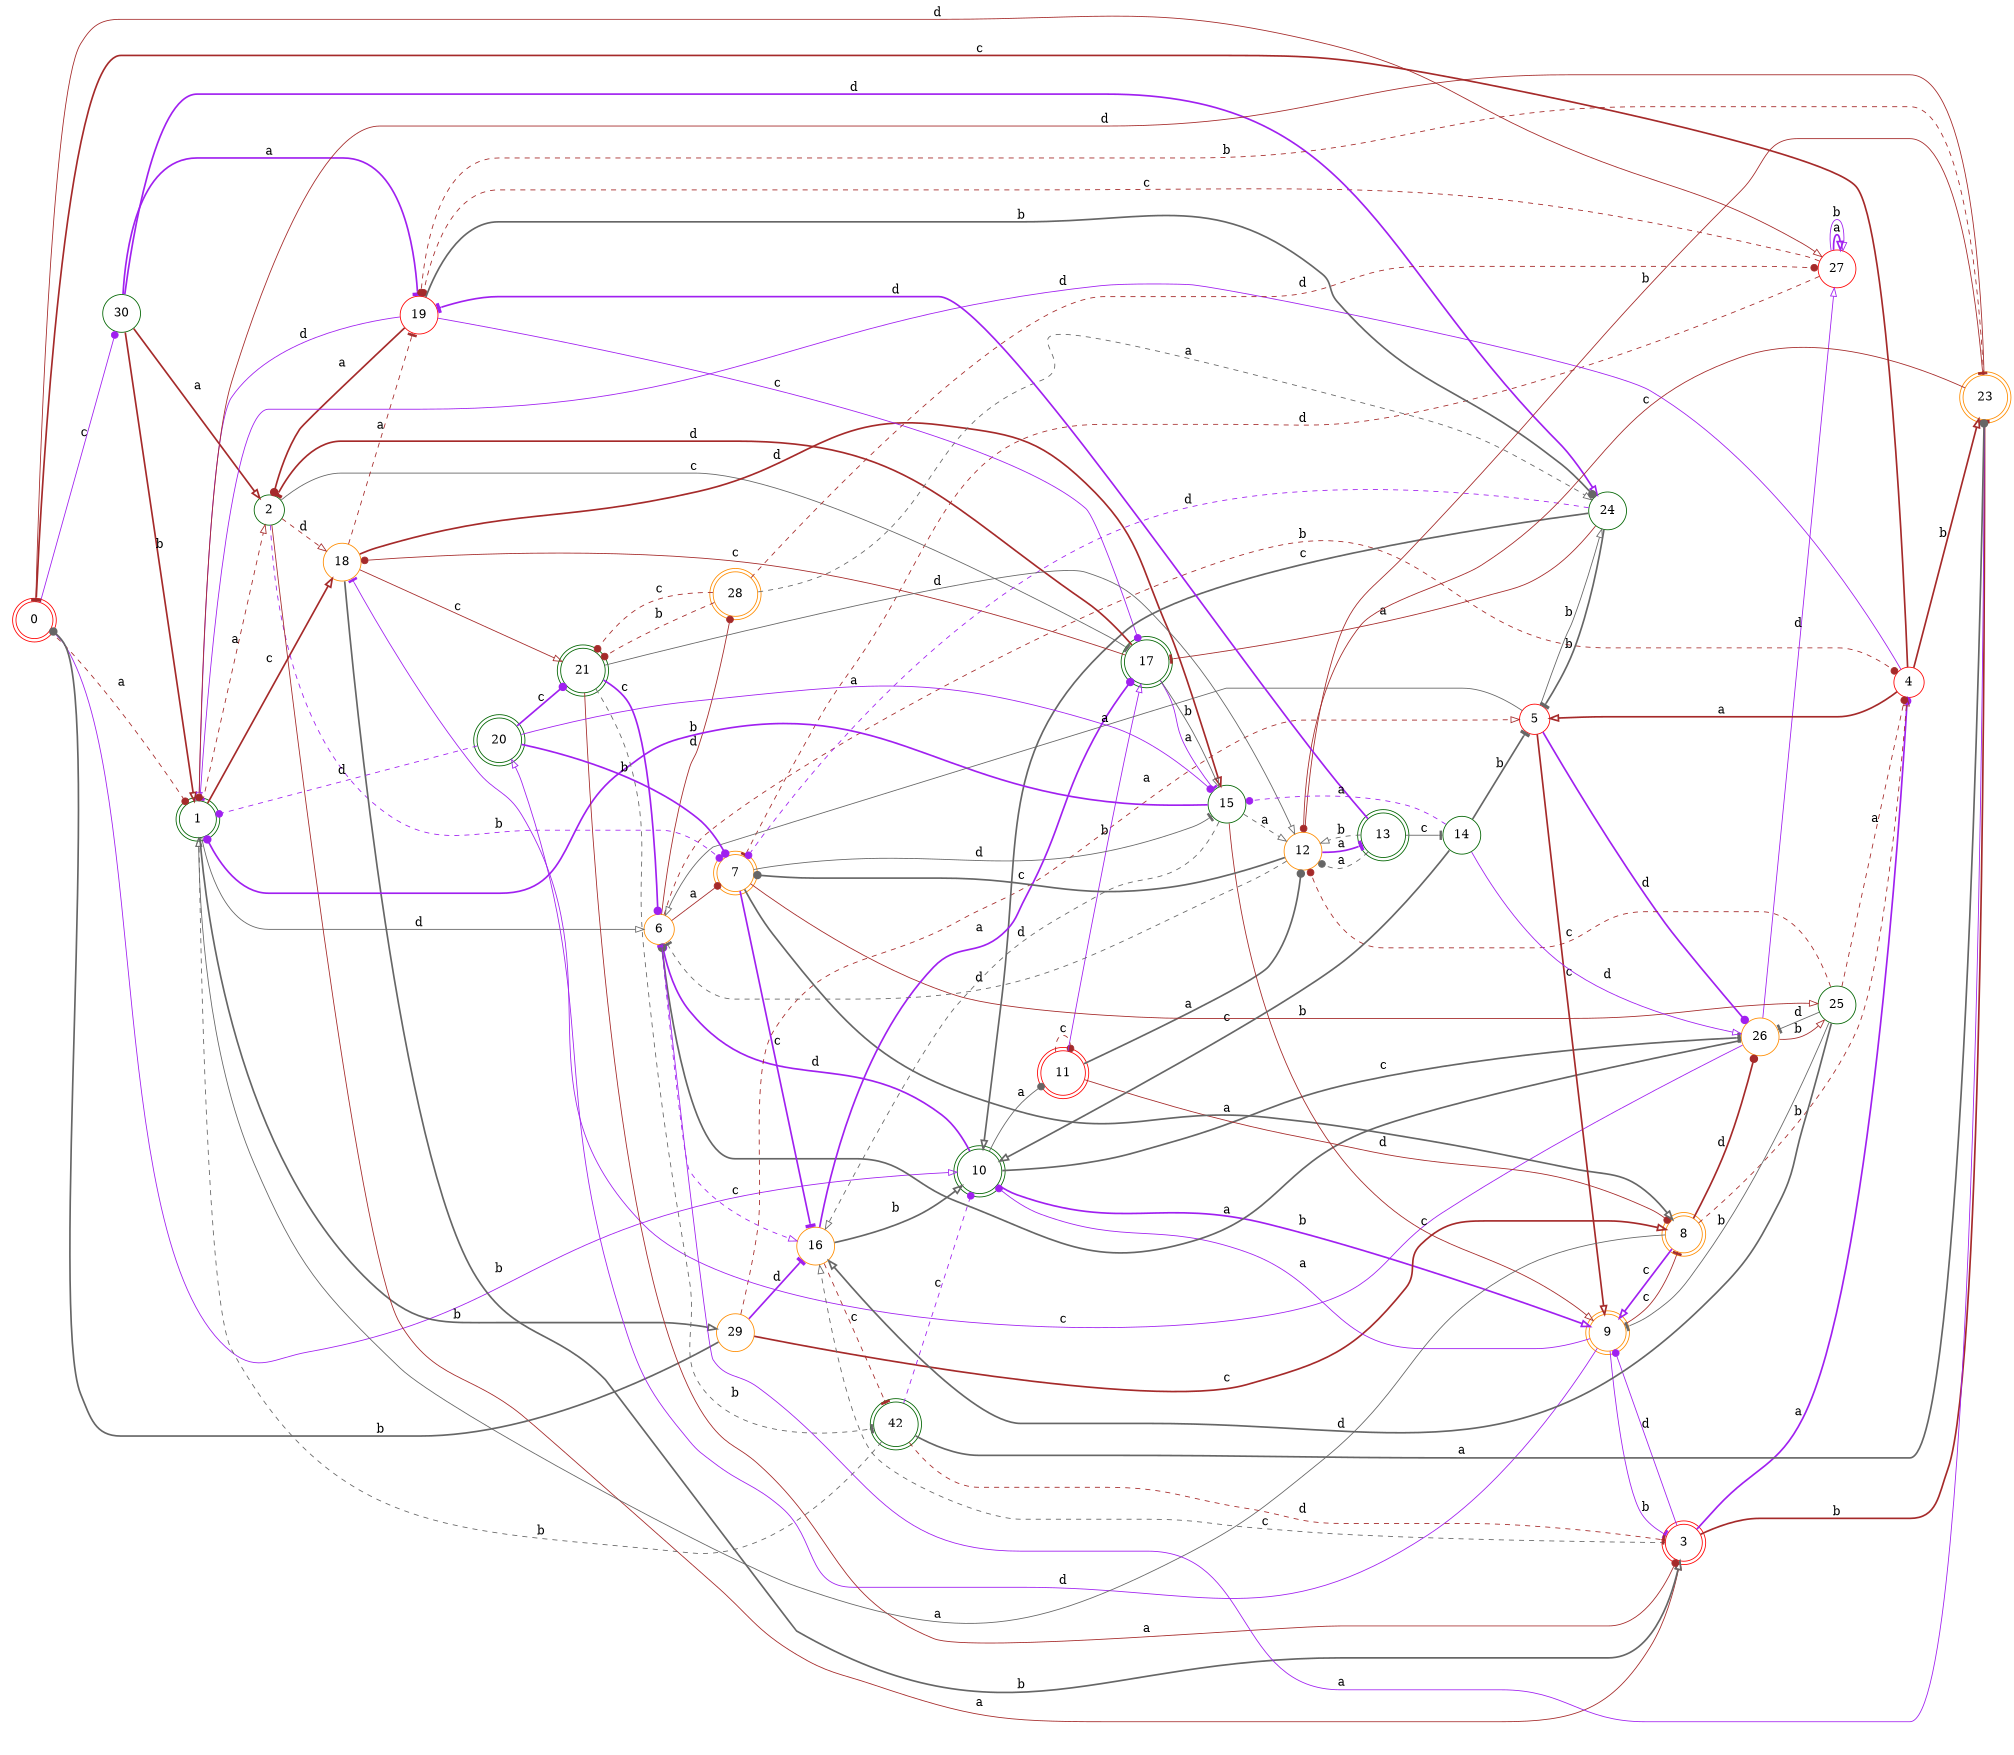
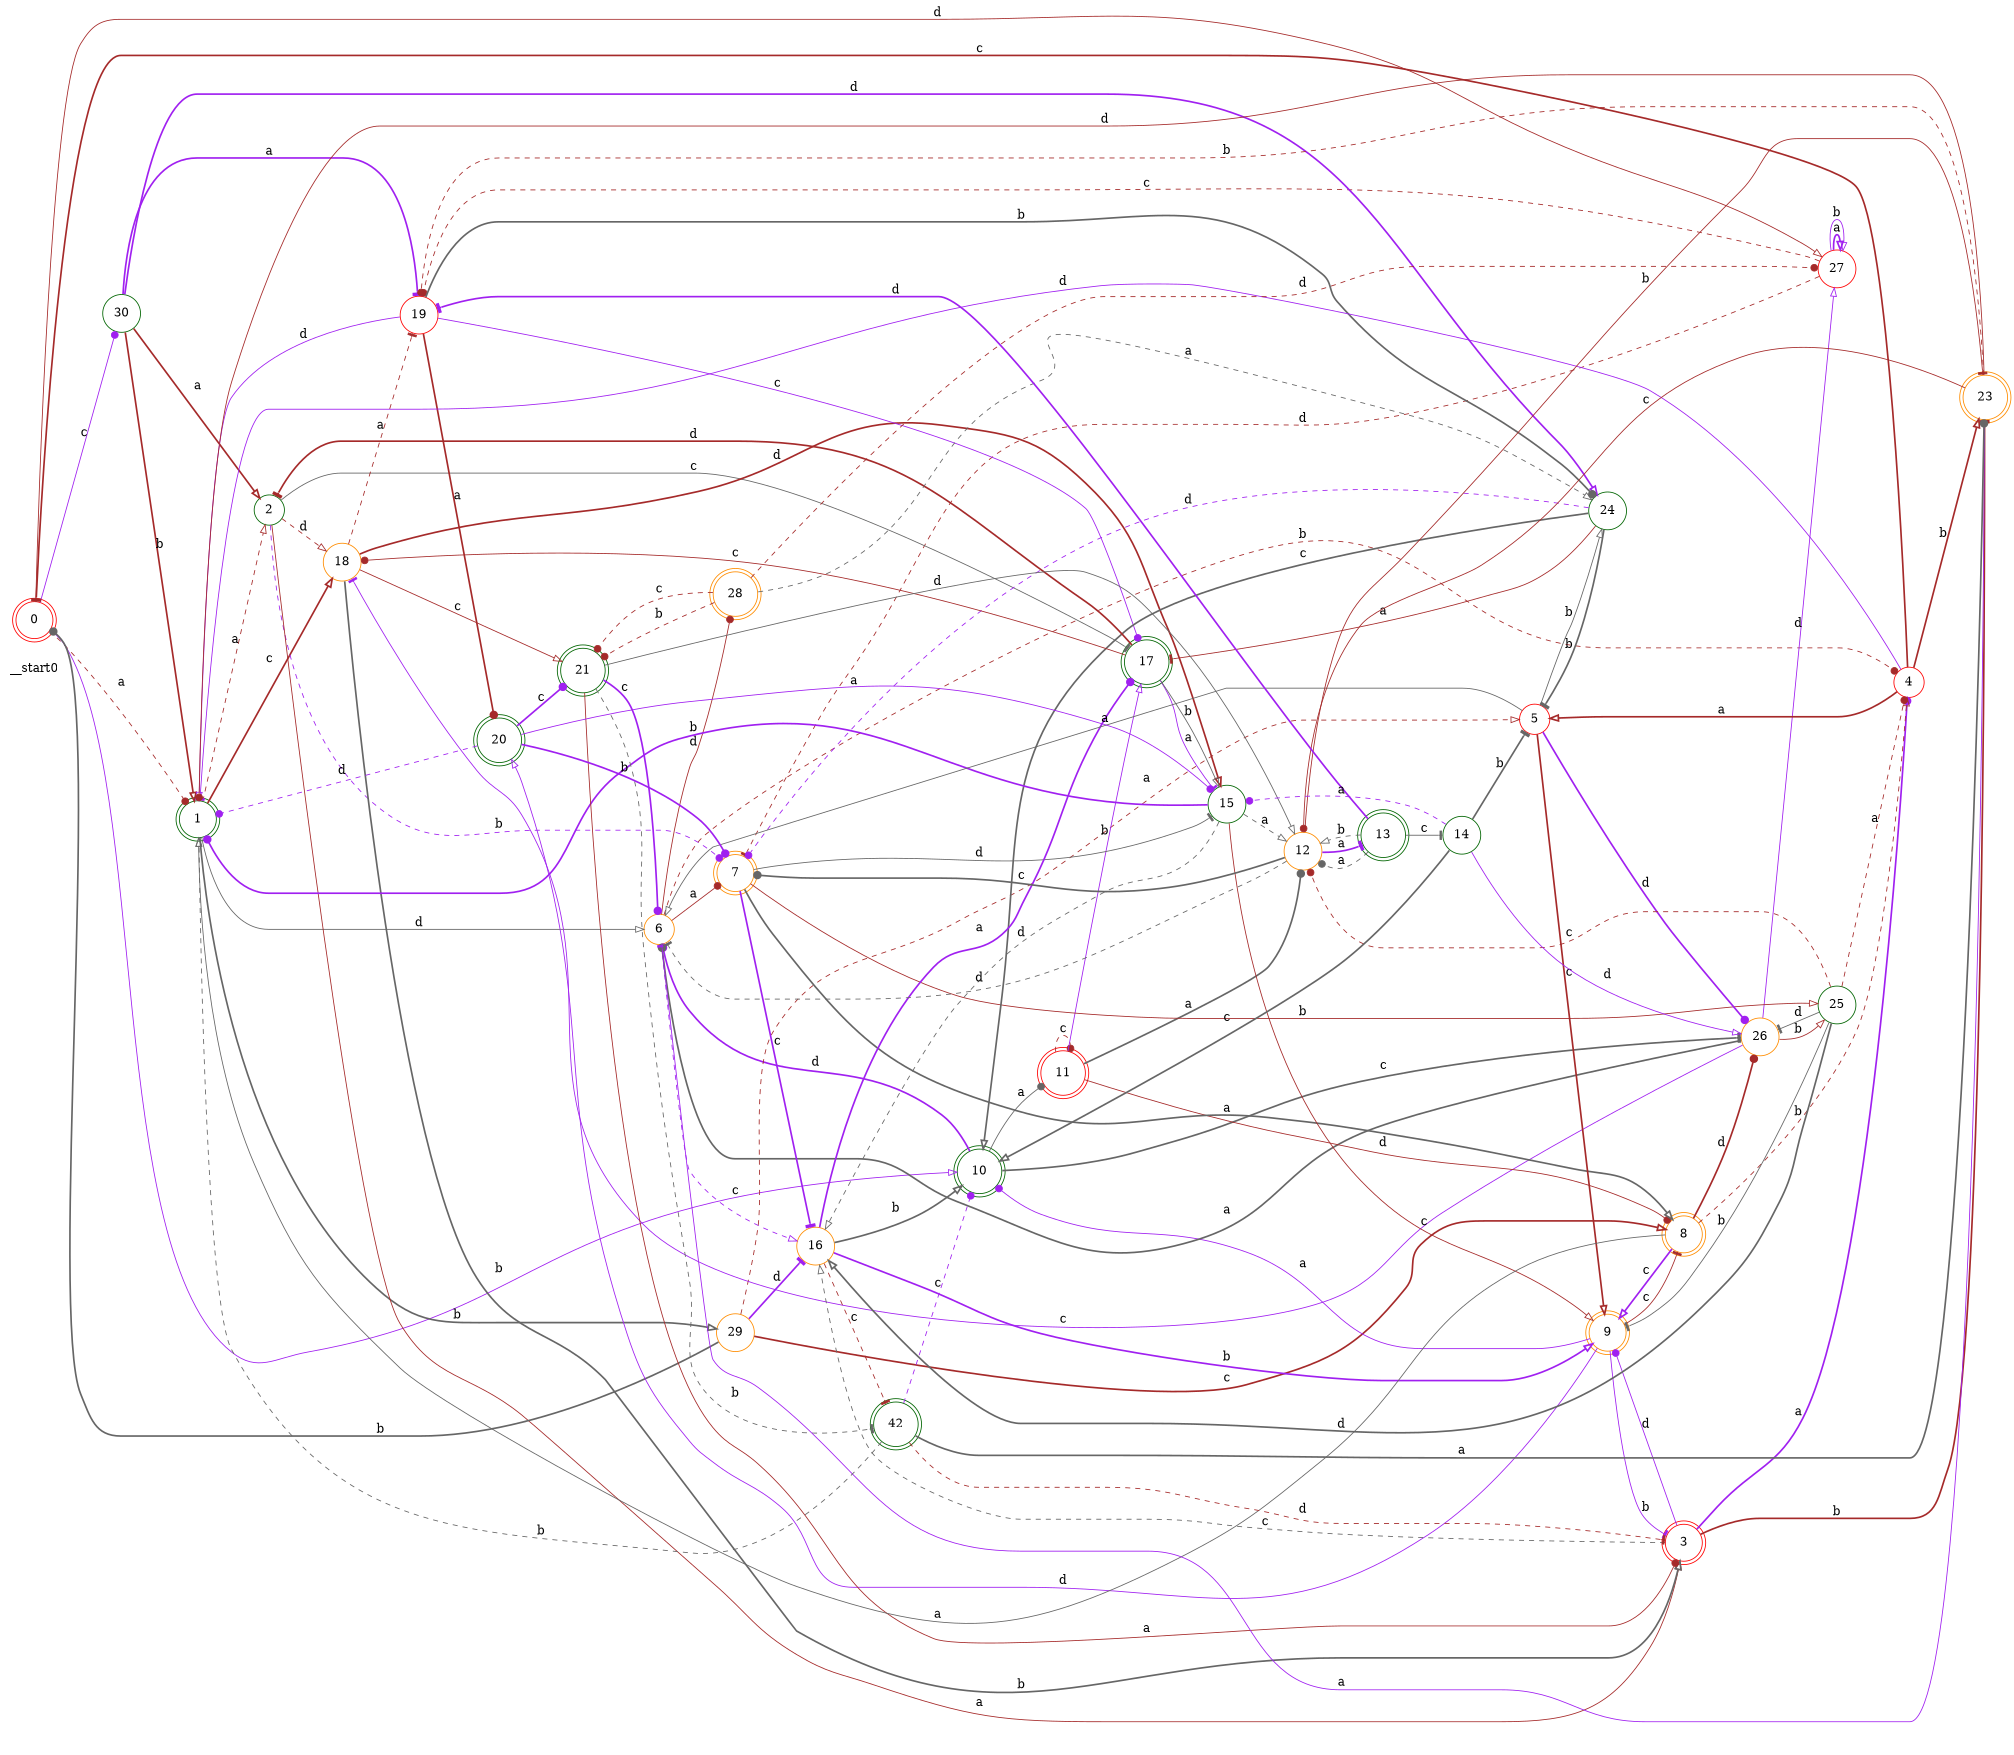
(328, 400) -> (457, 513)
none -> (34, 669)
(1294, 1231) -> (1205, 1363)
